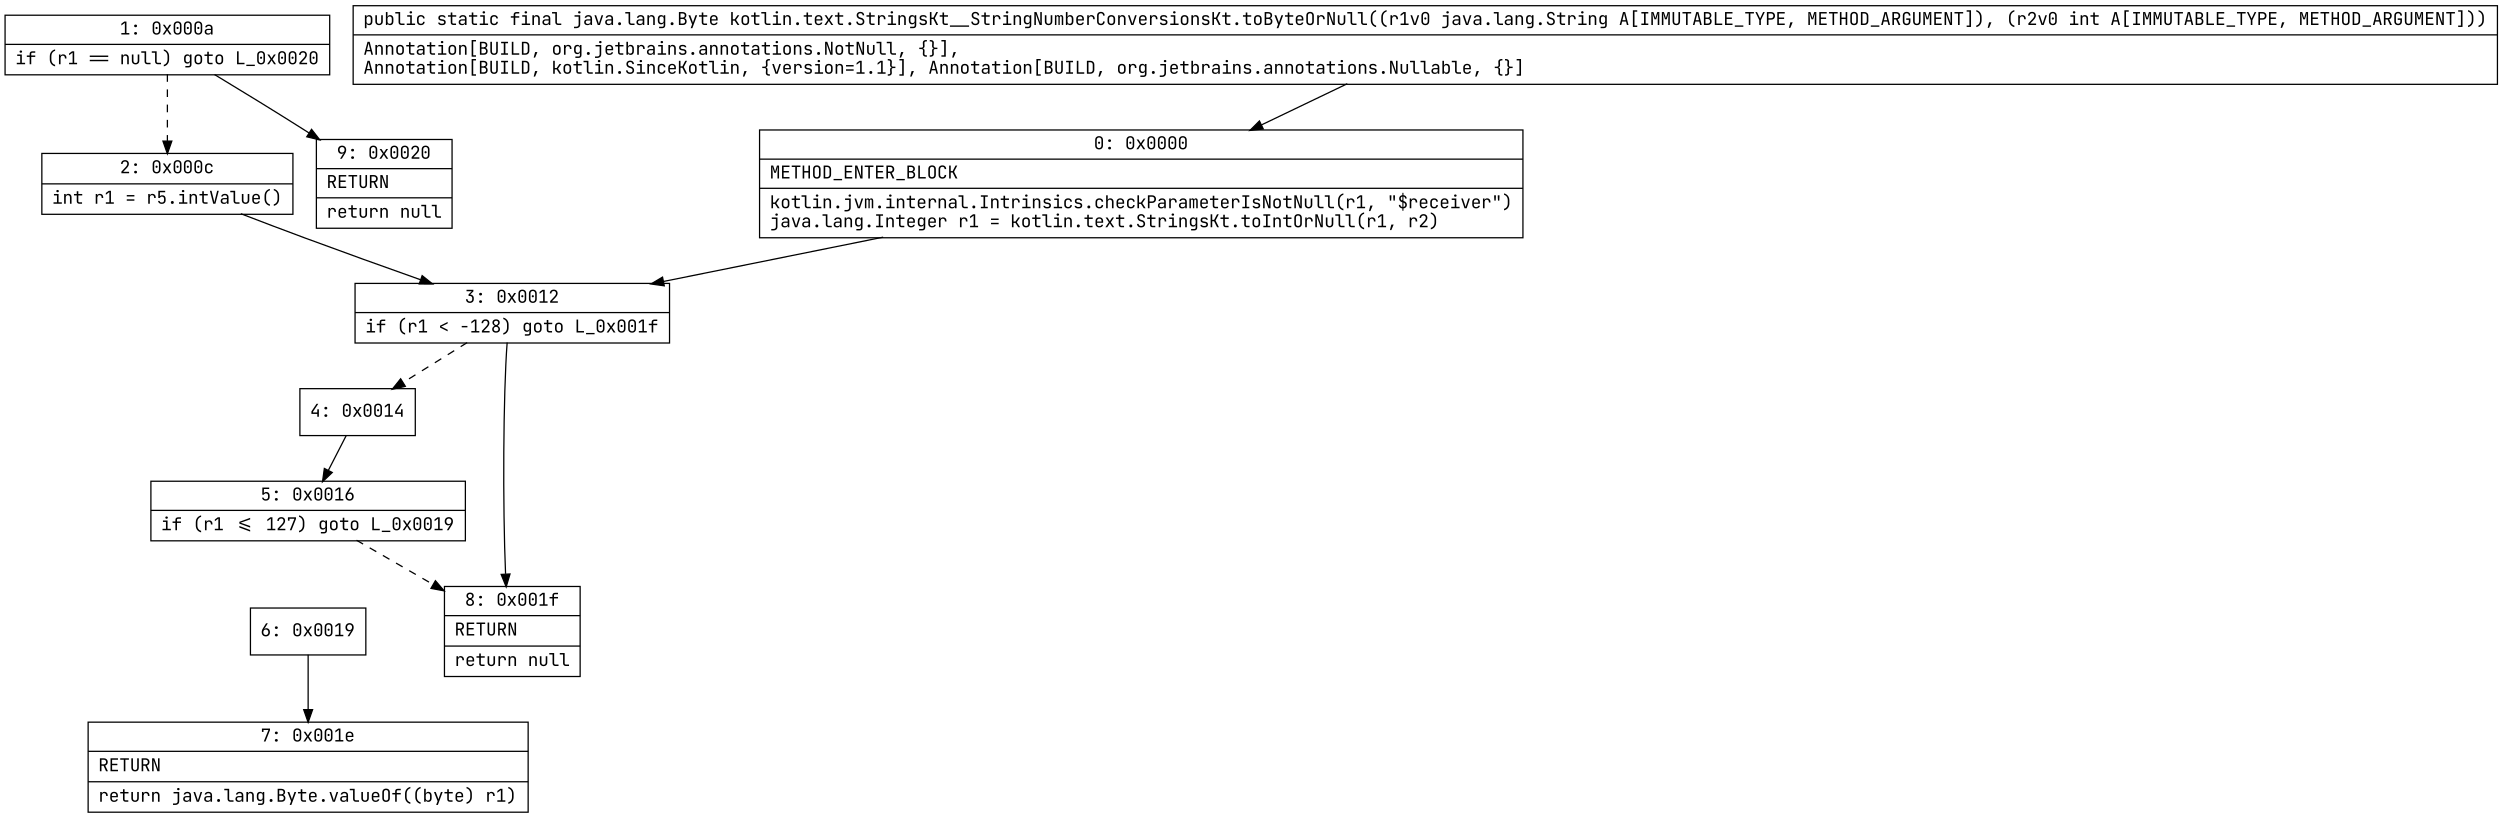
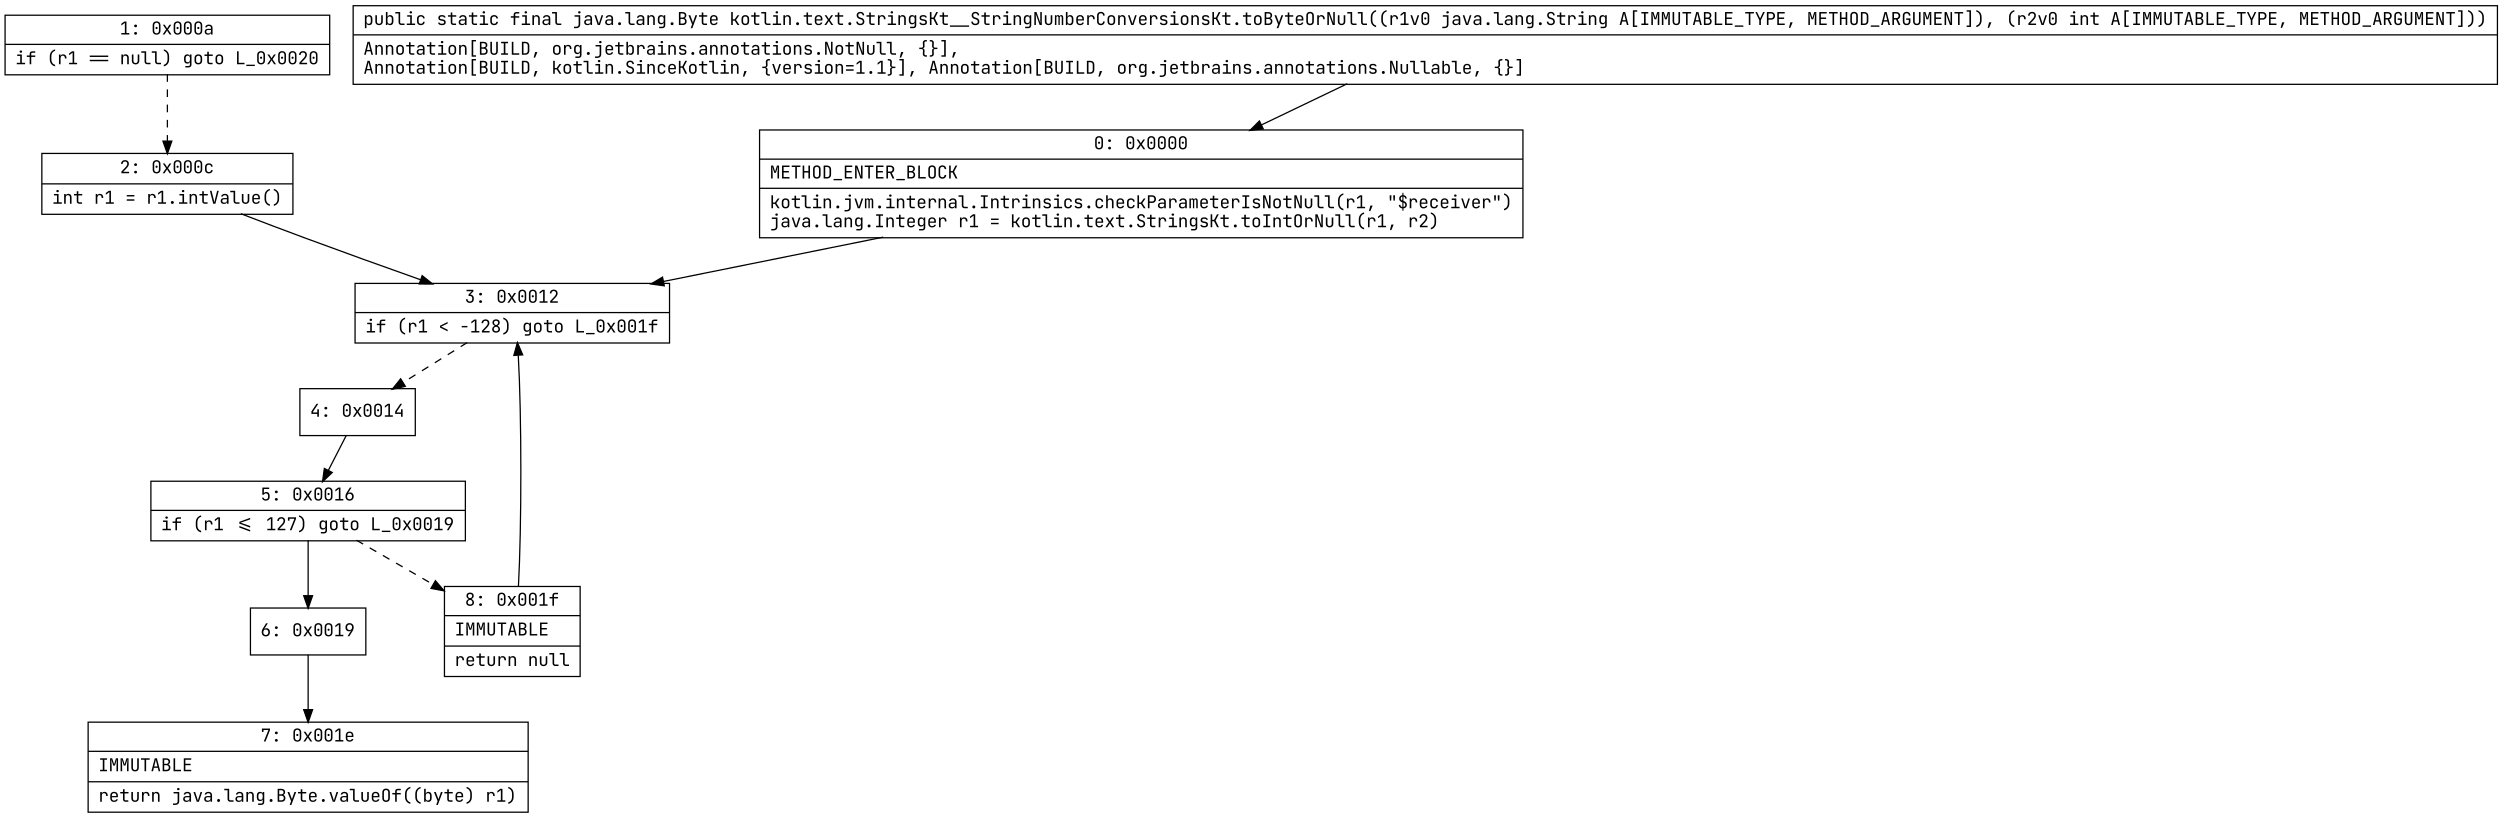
(384, 184) -> none
(167, 198) -> (167, 198)
(504, 458) -> (521, 471)
none -> (308, 568)
(486, 630) -> (502, 630)
(130, 766) -> (146, 766)
